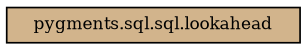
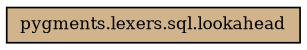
(153, 25) -> (153, 25)
